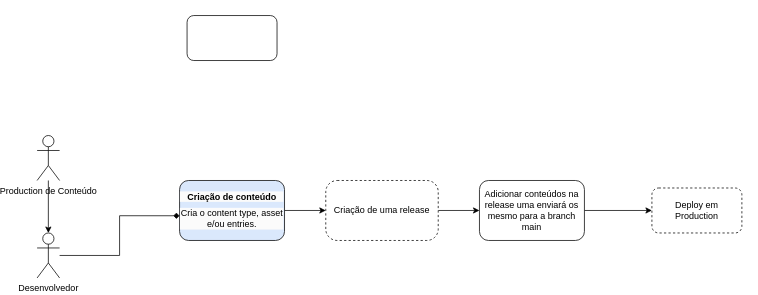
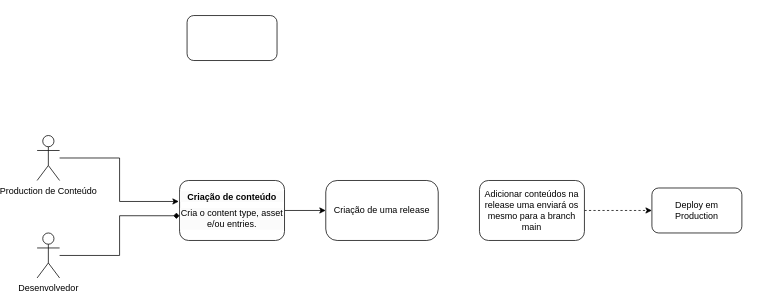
(48, 204) -> (124, 201)
(232, 210) -> (232, 210)
(382, 210) -> (382, 210)
(457, 210) -> none
(616, 210) -> (616, 210)
(697, 210) -> (697, 210)
